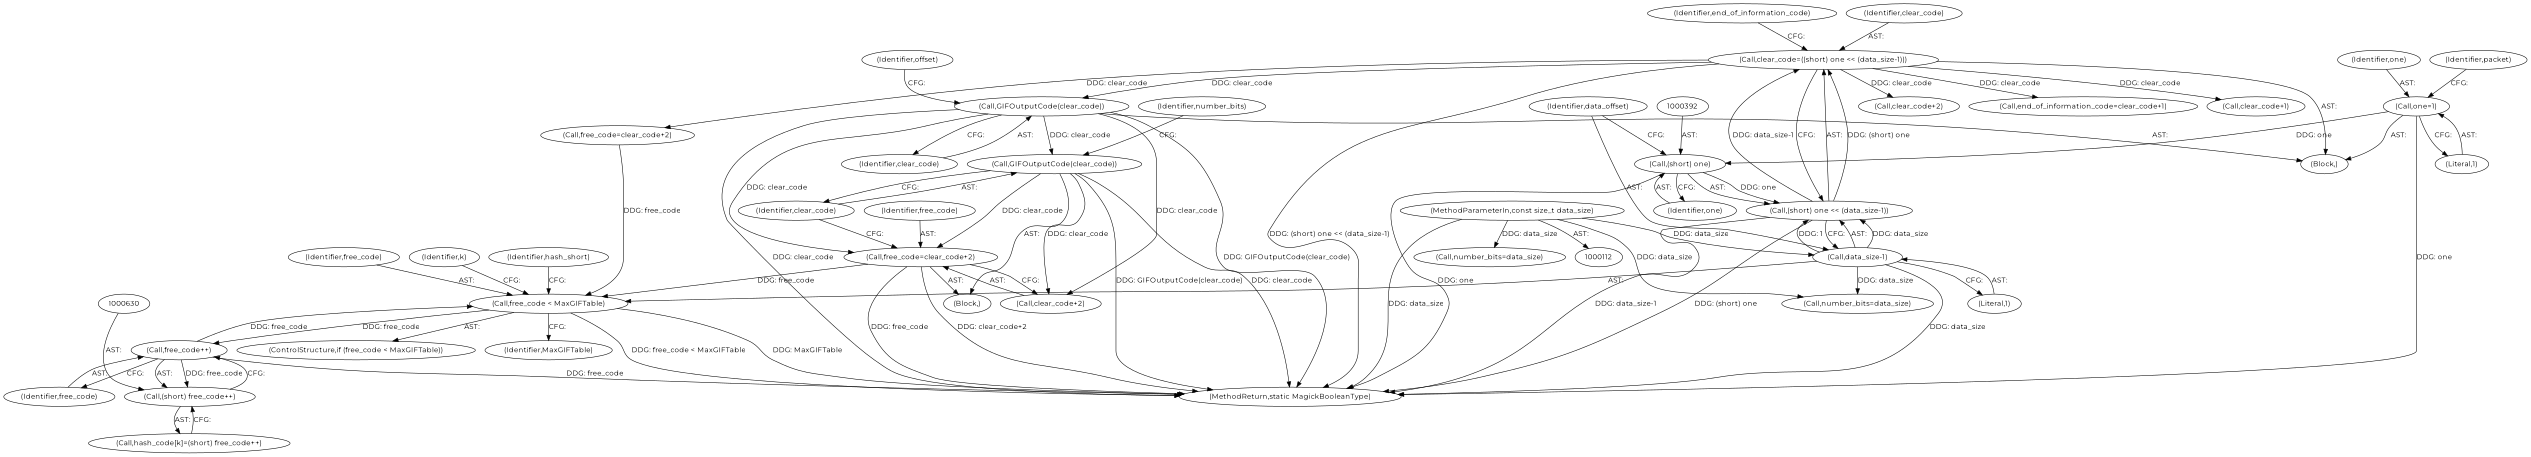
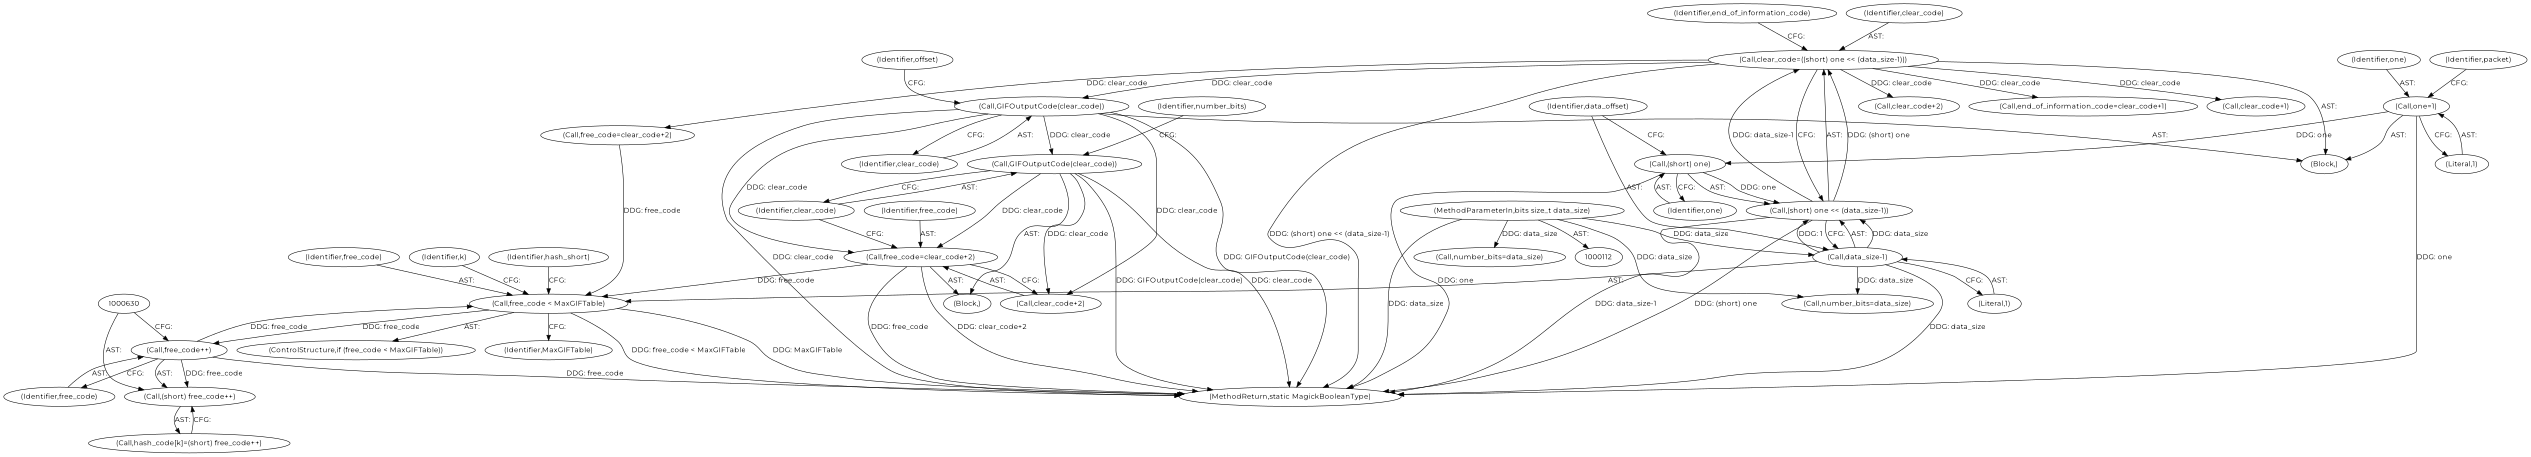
(1683, 106) -> none
(1512, 211) -> (1512, 211)
(245, 370) -> (149, 325)
